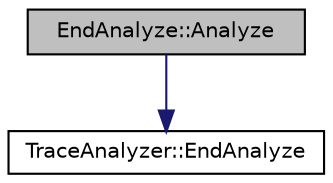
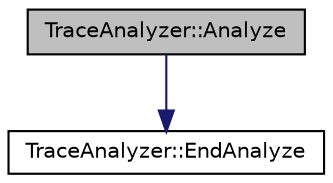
(166, 32) -> (166, 32)
